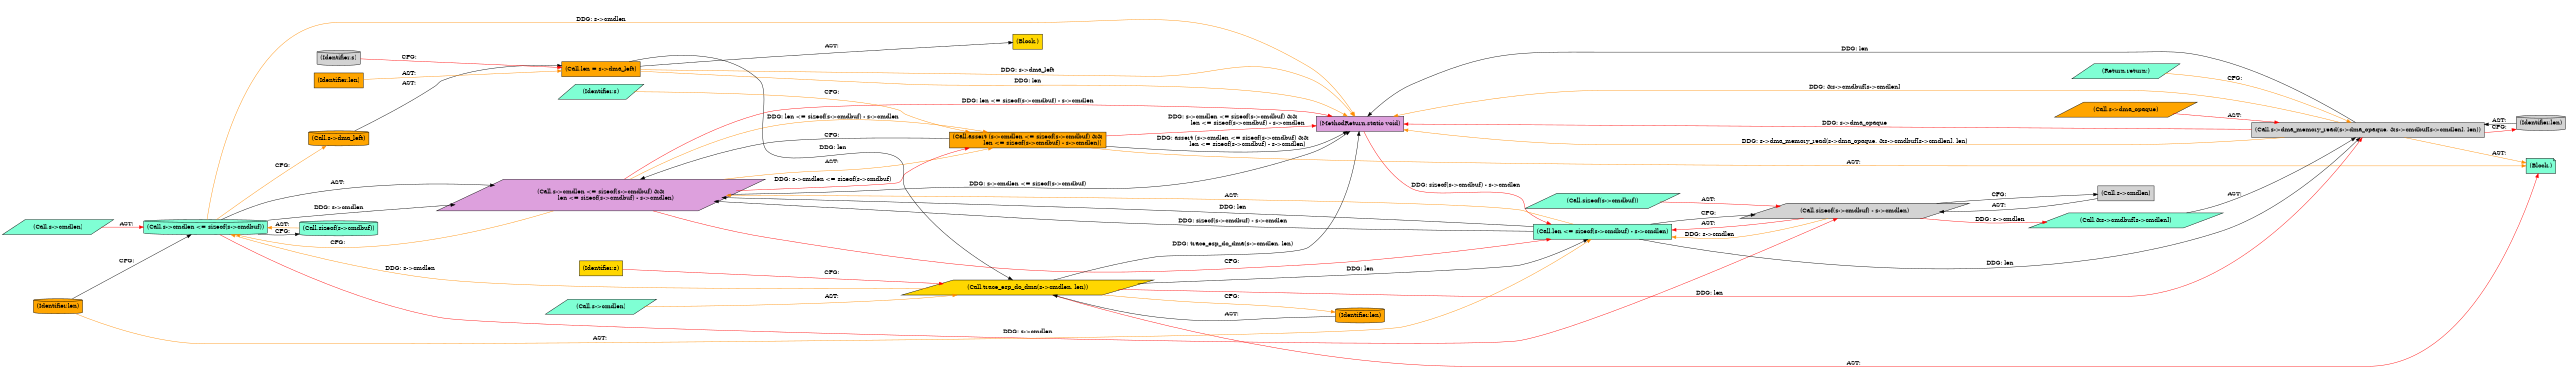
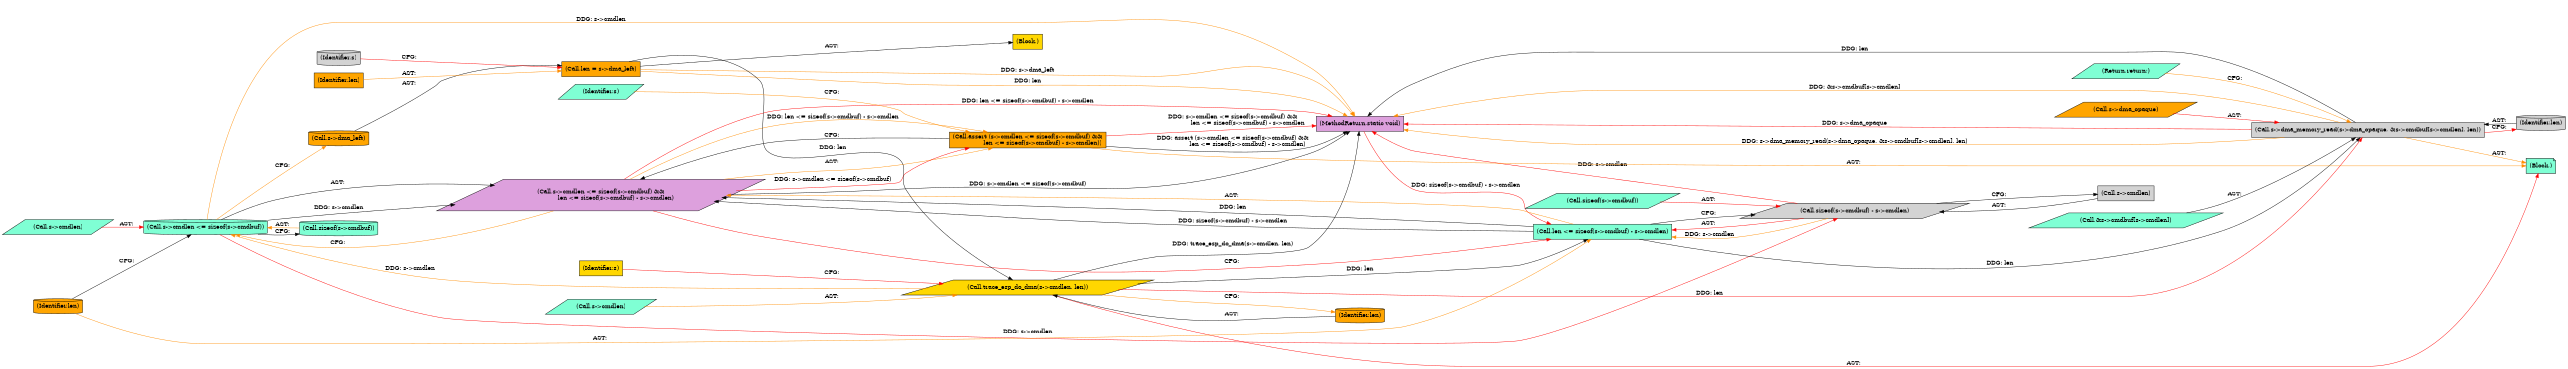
(1981, 223) -> (1585, 175)
